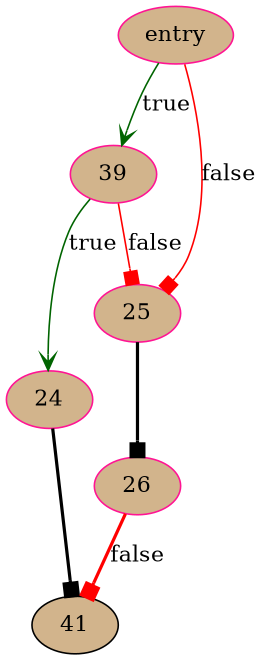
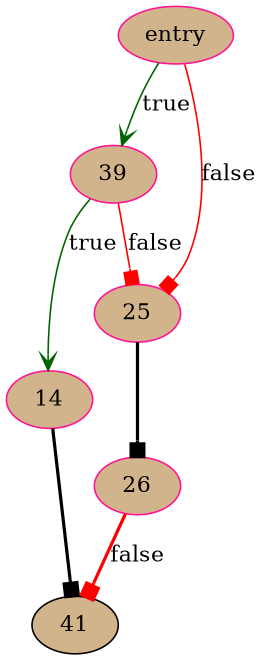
(50, 400) -> (50, 400)
